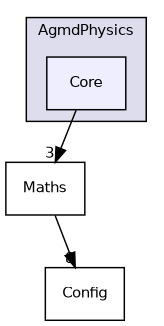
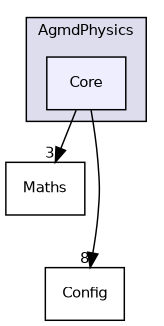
(62, 235) -> (99, 181)
